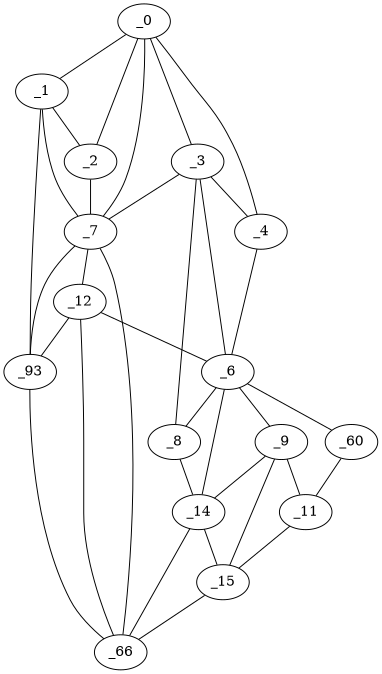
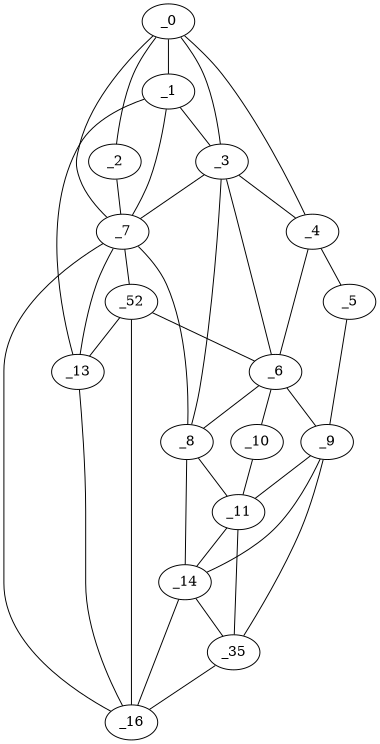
(66, 127) -> (195, 127)
(80, 302) -> (131, 302)
none -> (350, 302)
none -> (181, 334)
(30, 372) -> (78, 372)
(213, 442) -> (212, 547)
(351, 442) -> (257, 442)
none -> (213, 477)
(223, 582) -> (234, 652)
(121, 652) -> (131, 722)
